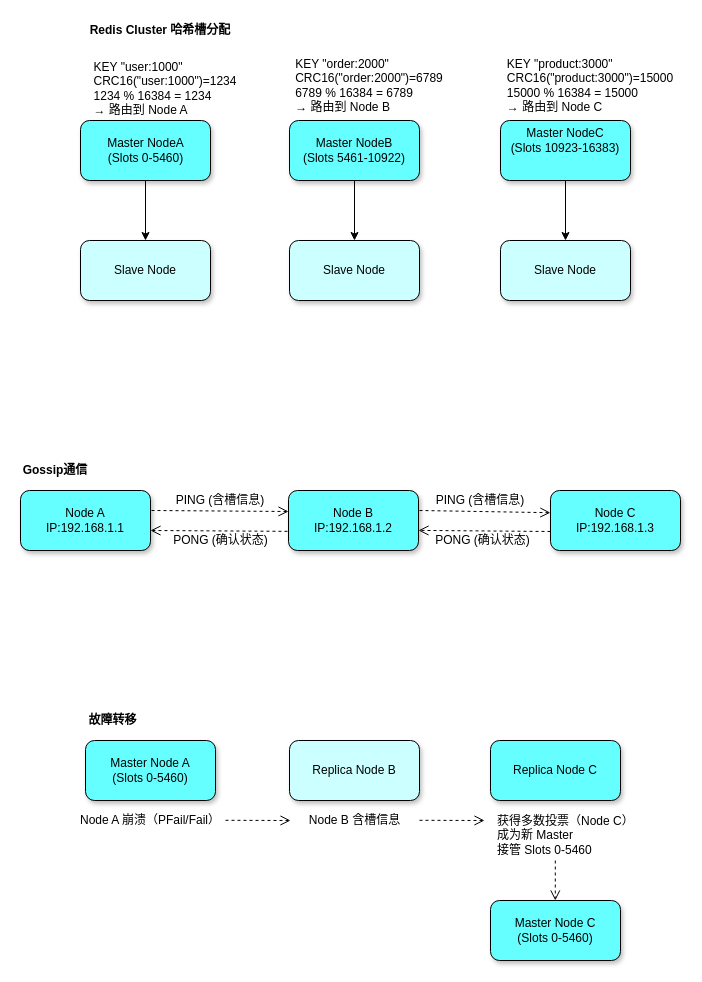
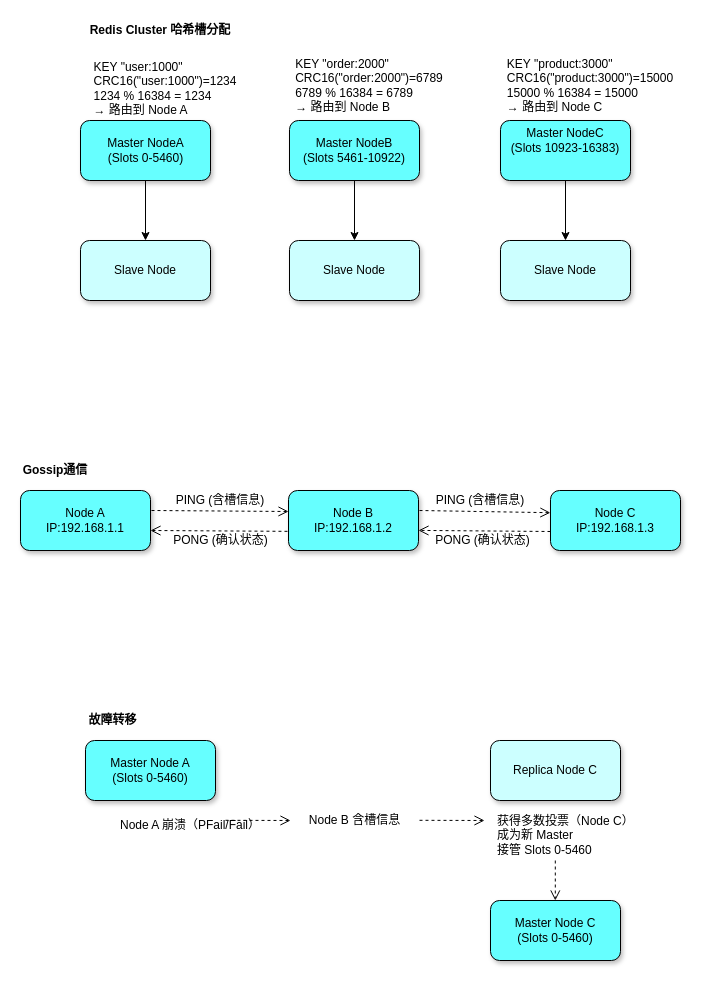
(355, 771) -> none
(556, 771) -> (556, 771)
(151, 821) -> (191, 826)
